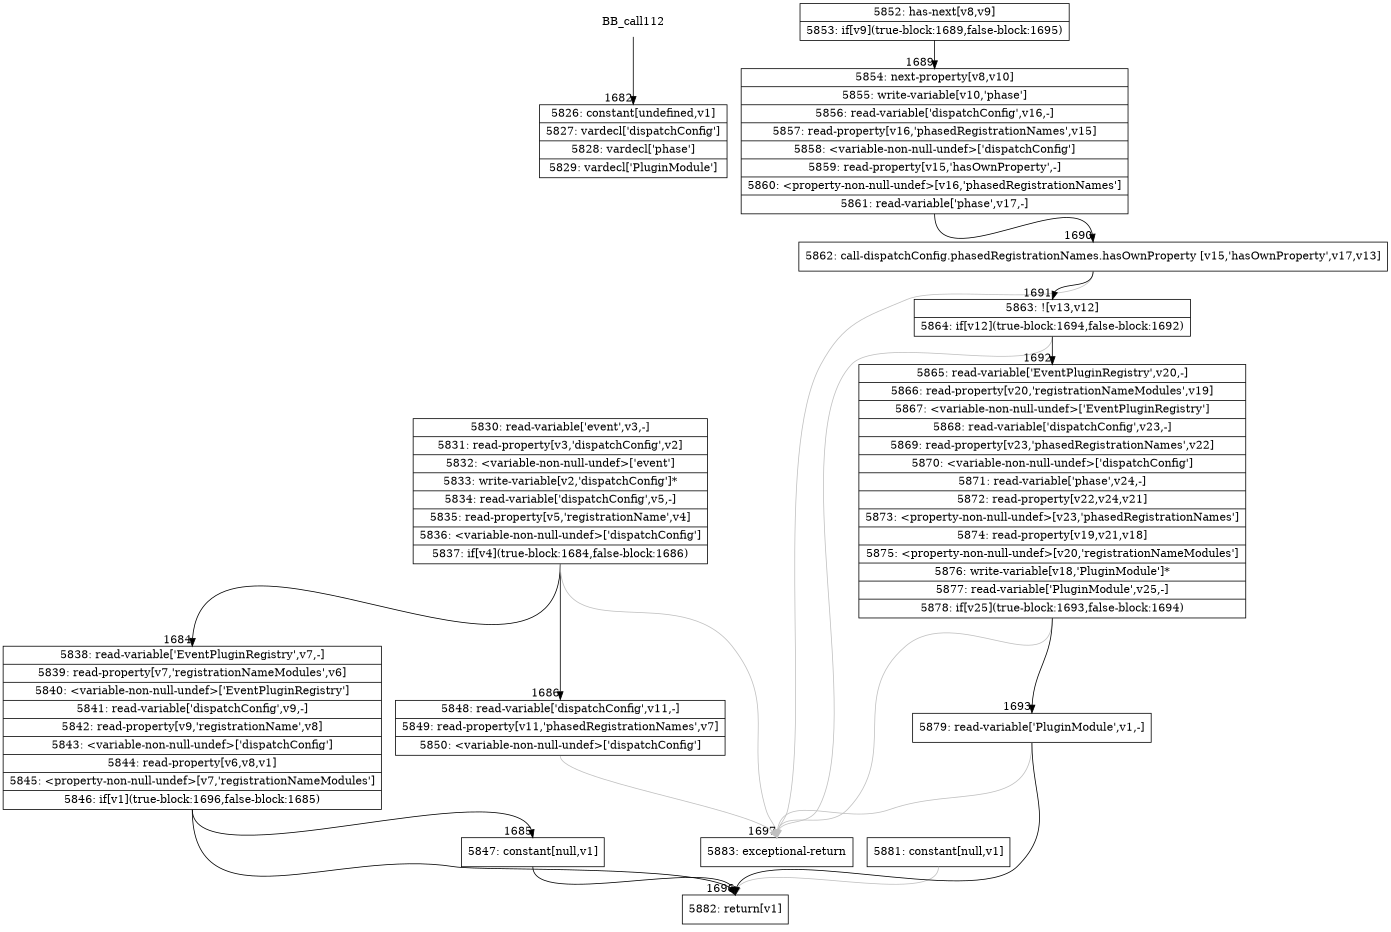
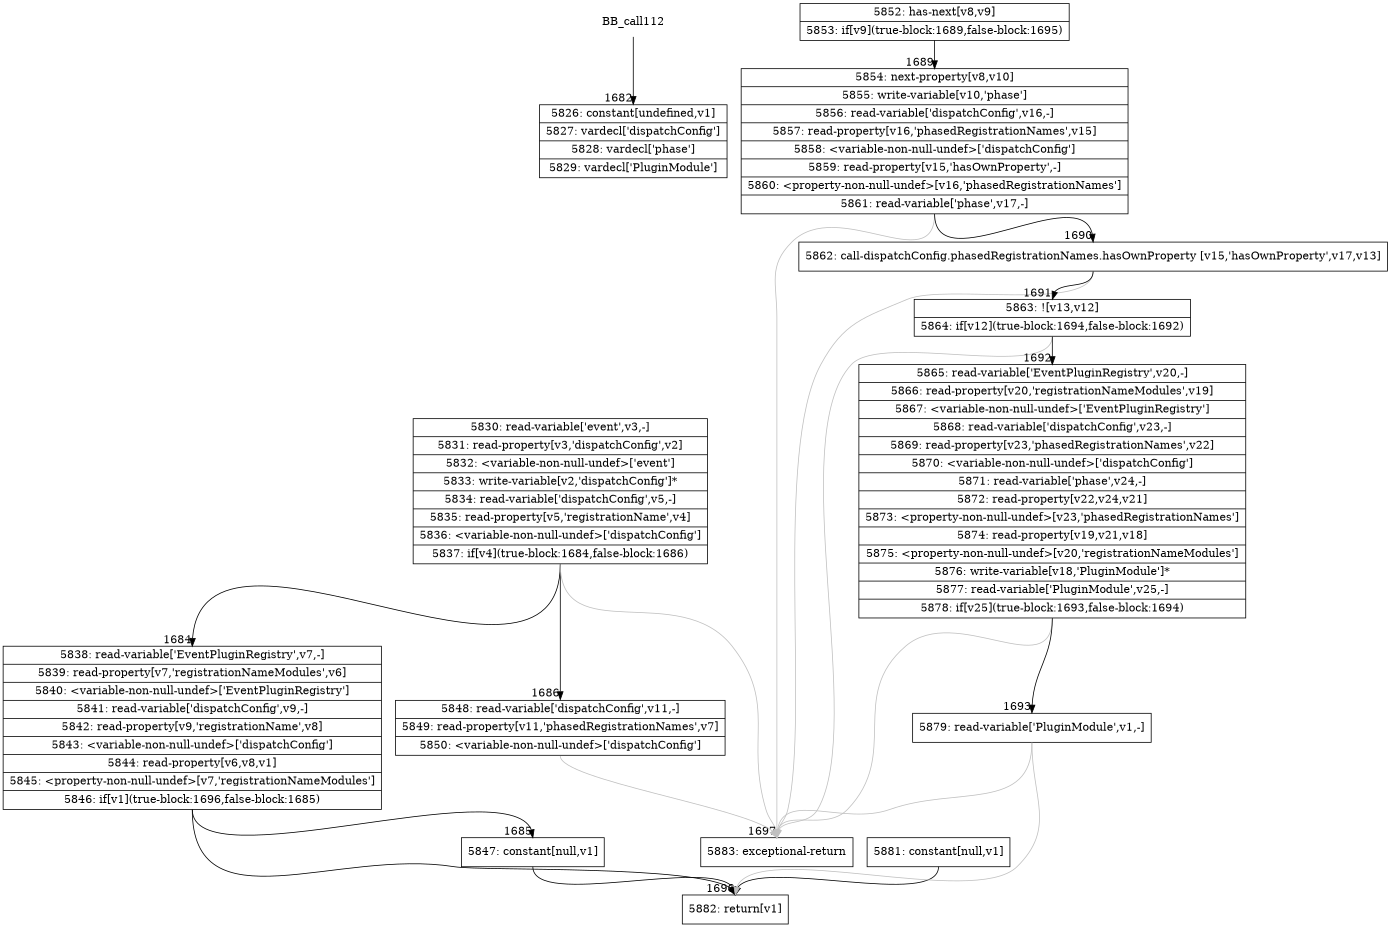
none -> (777, 452)
(941, 880) -> (941, 880)
(841, 881) -> (841, 881)
